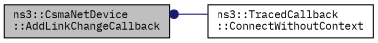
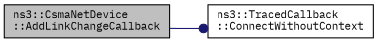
(193, 14) -> (184, 29)
